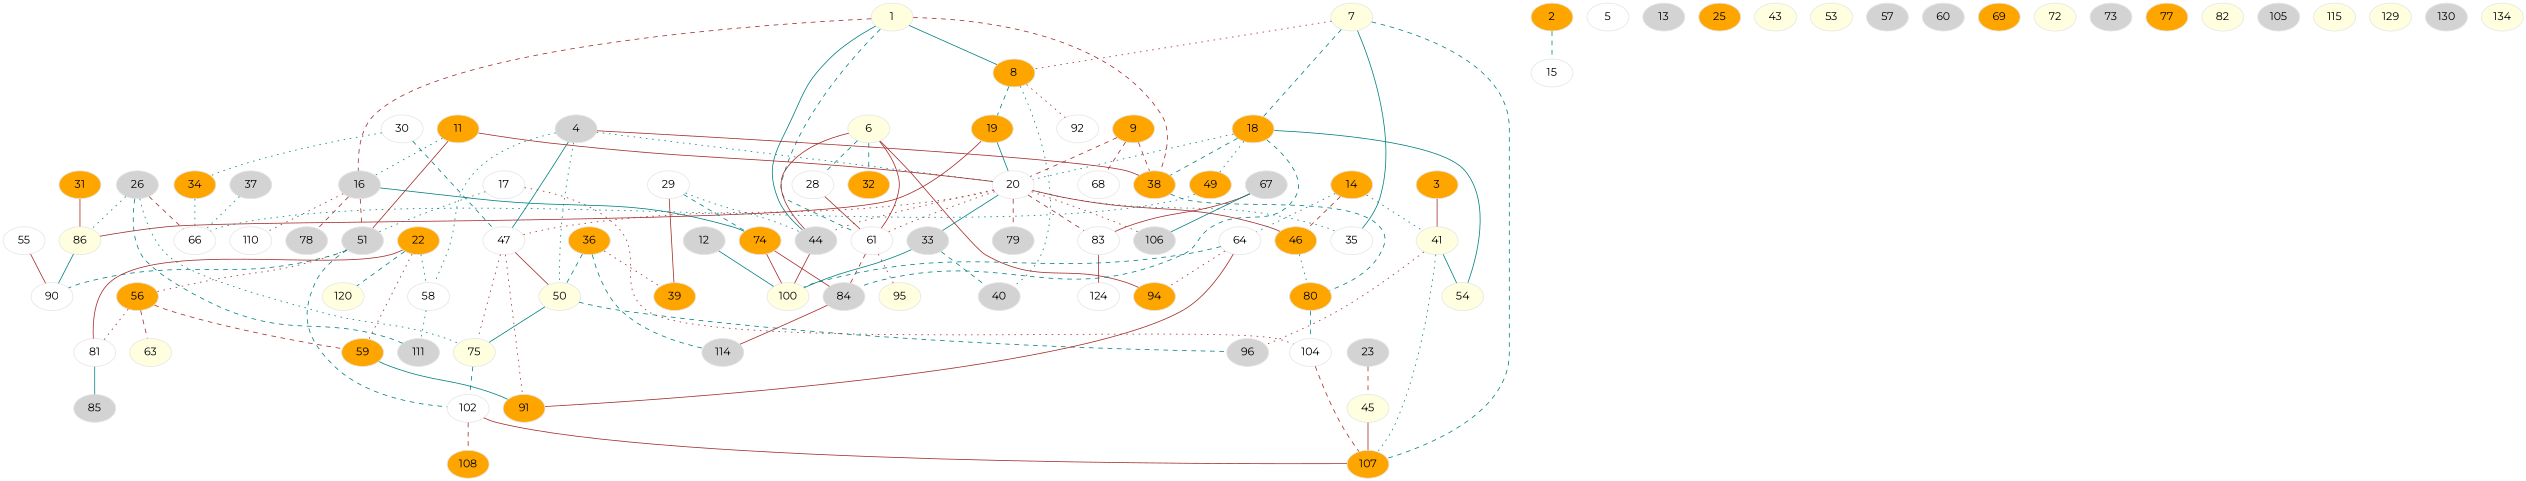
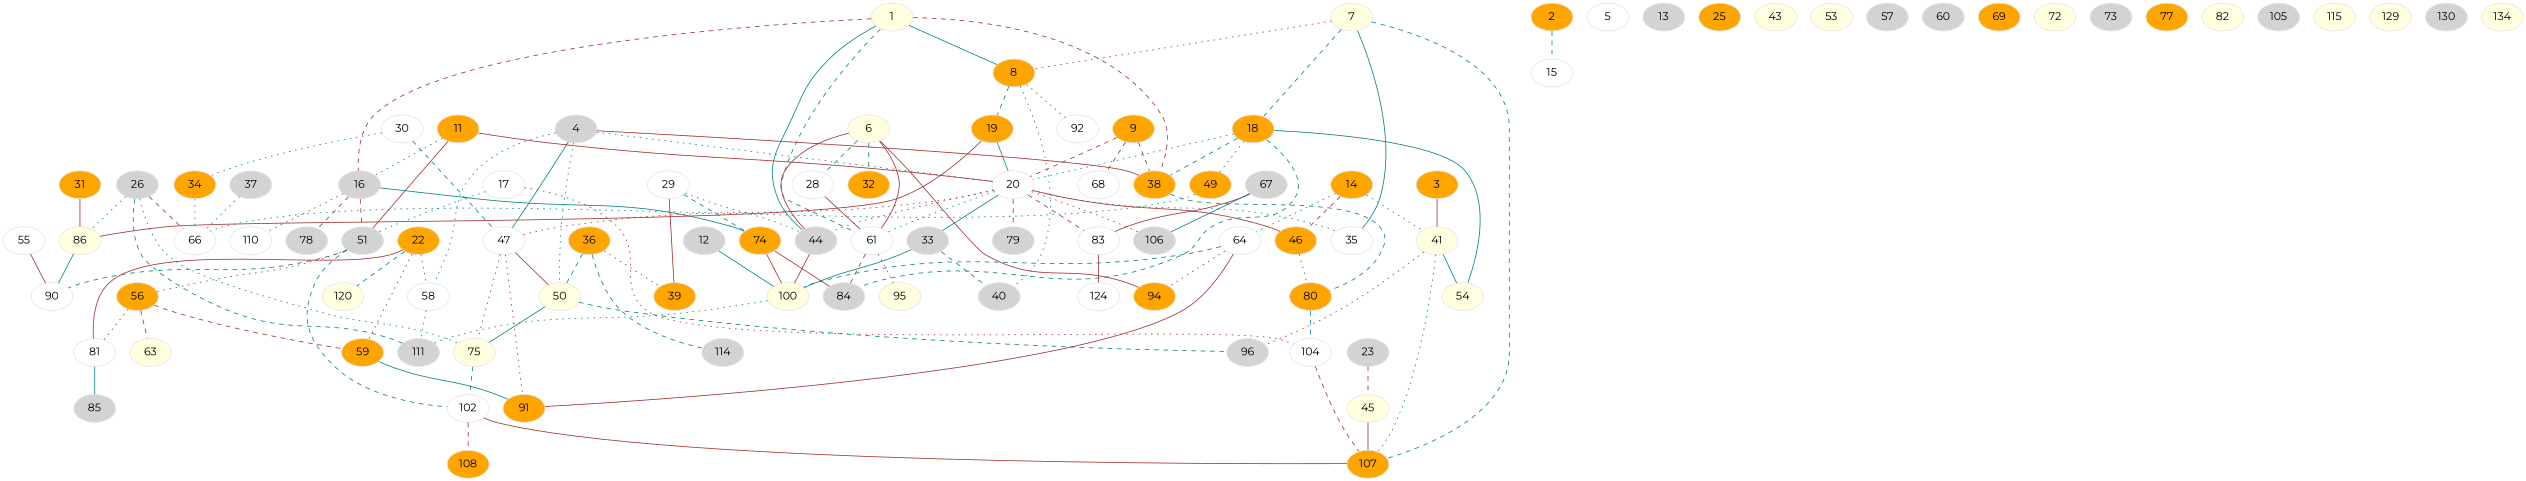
(949, 208) -> (949, 208)
none -> (600, 318)
(786, 324) -> none
